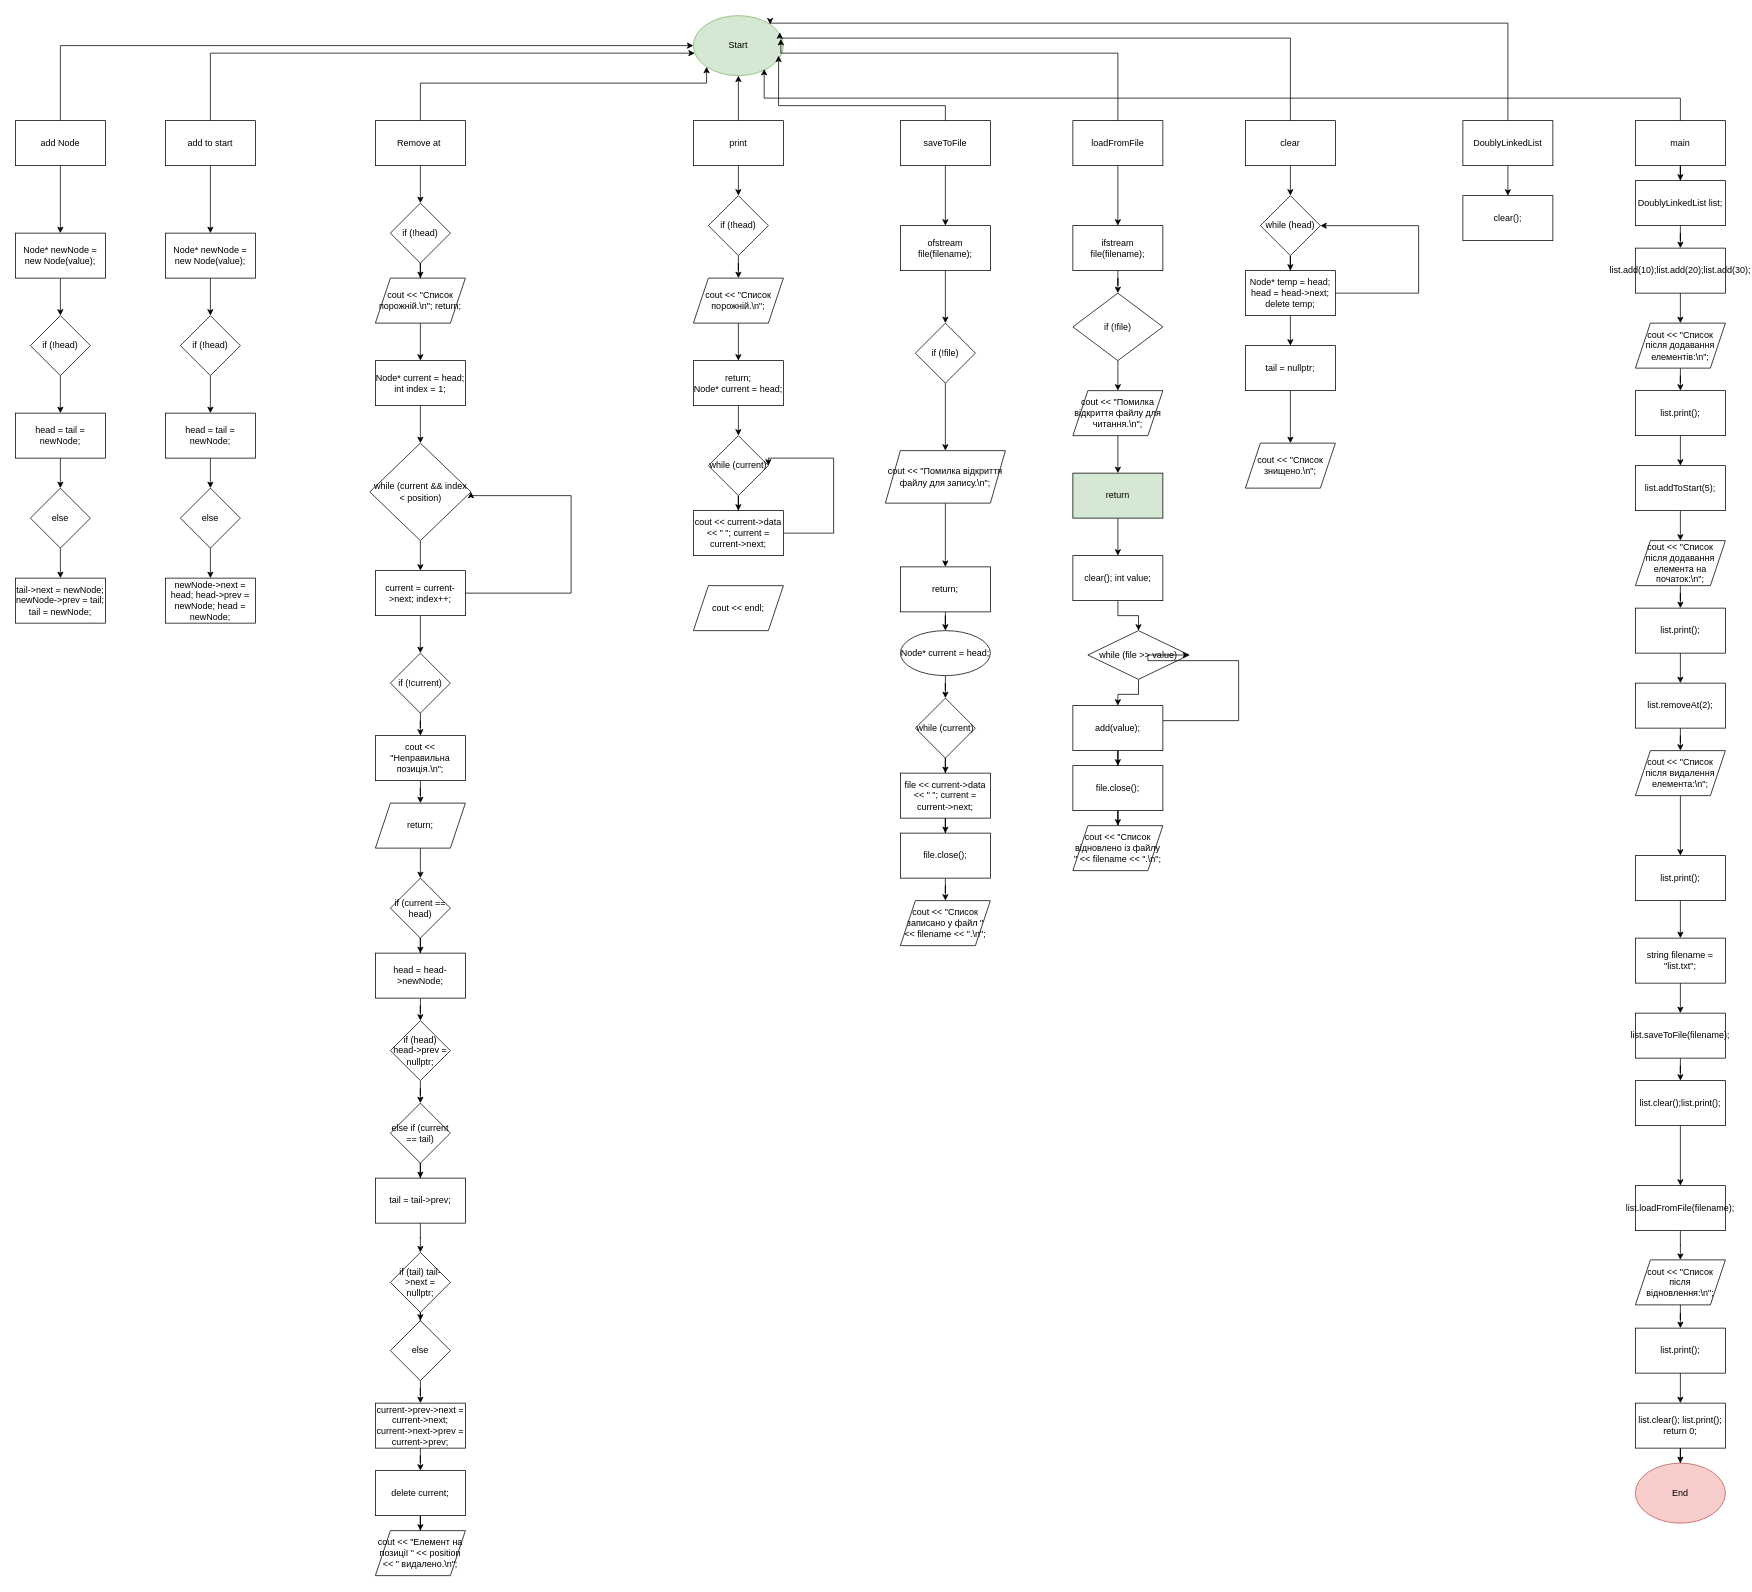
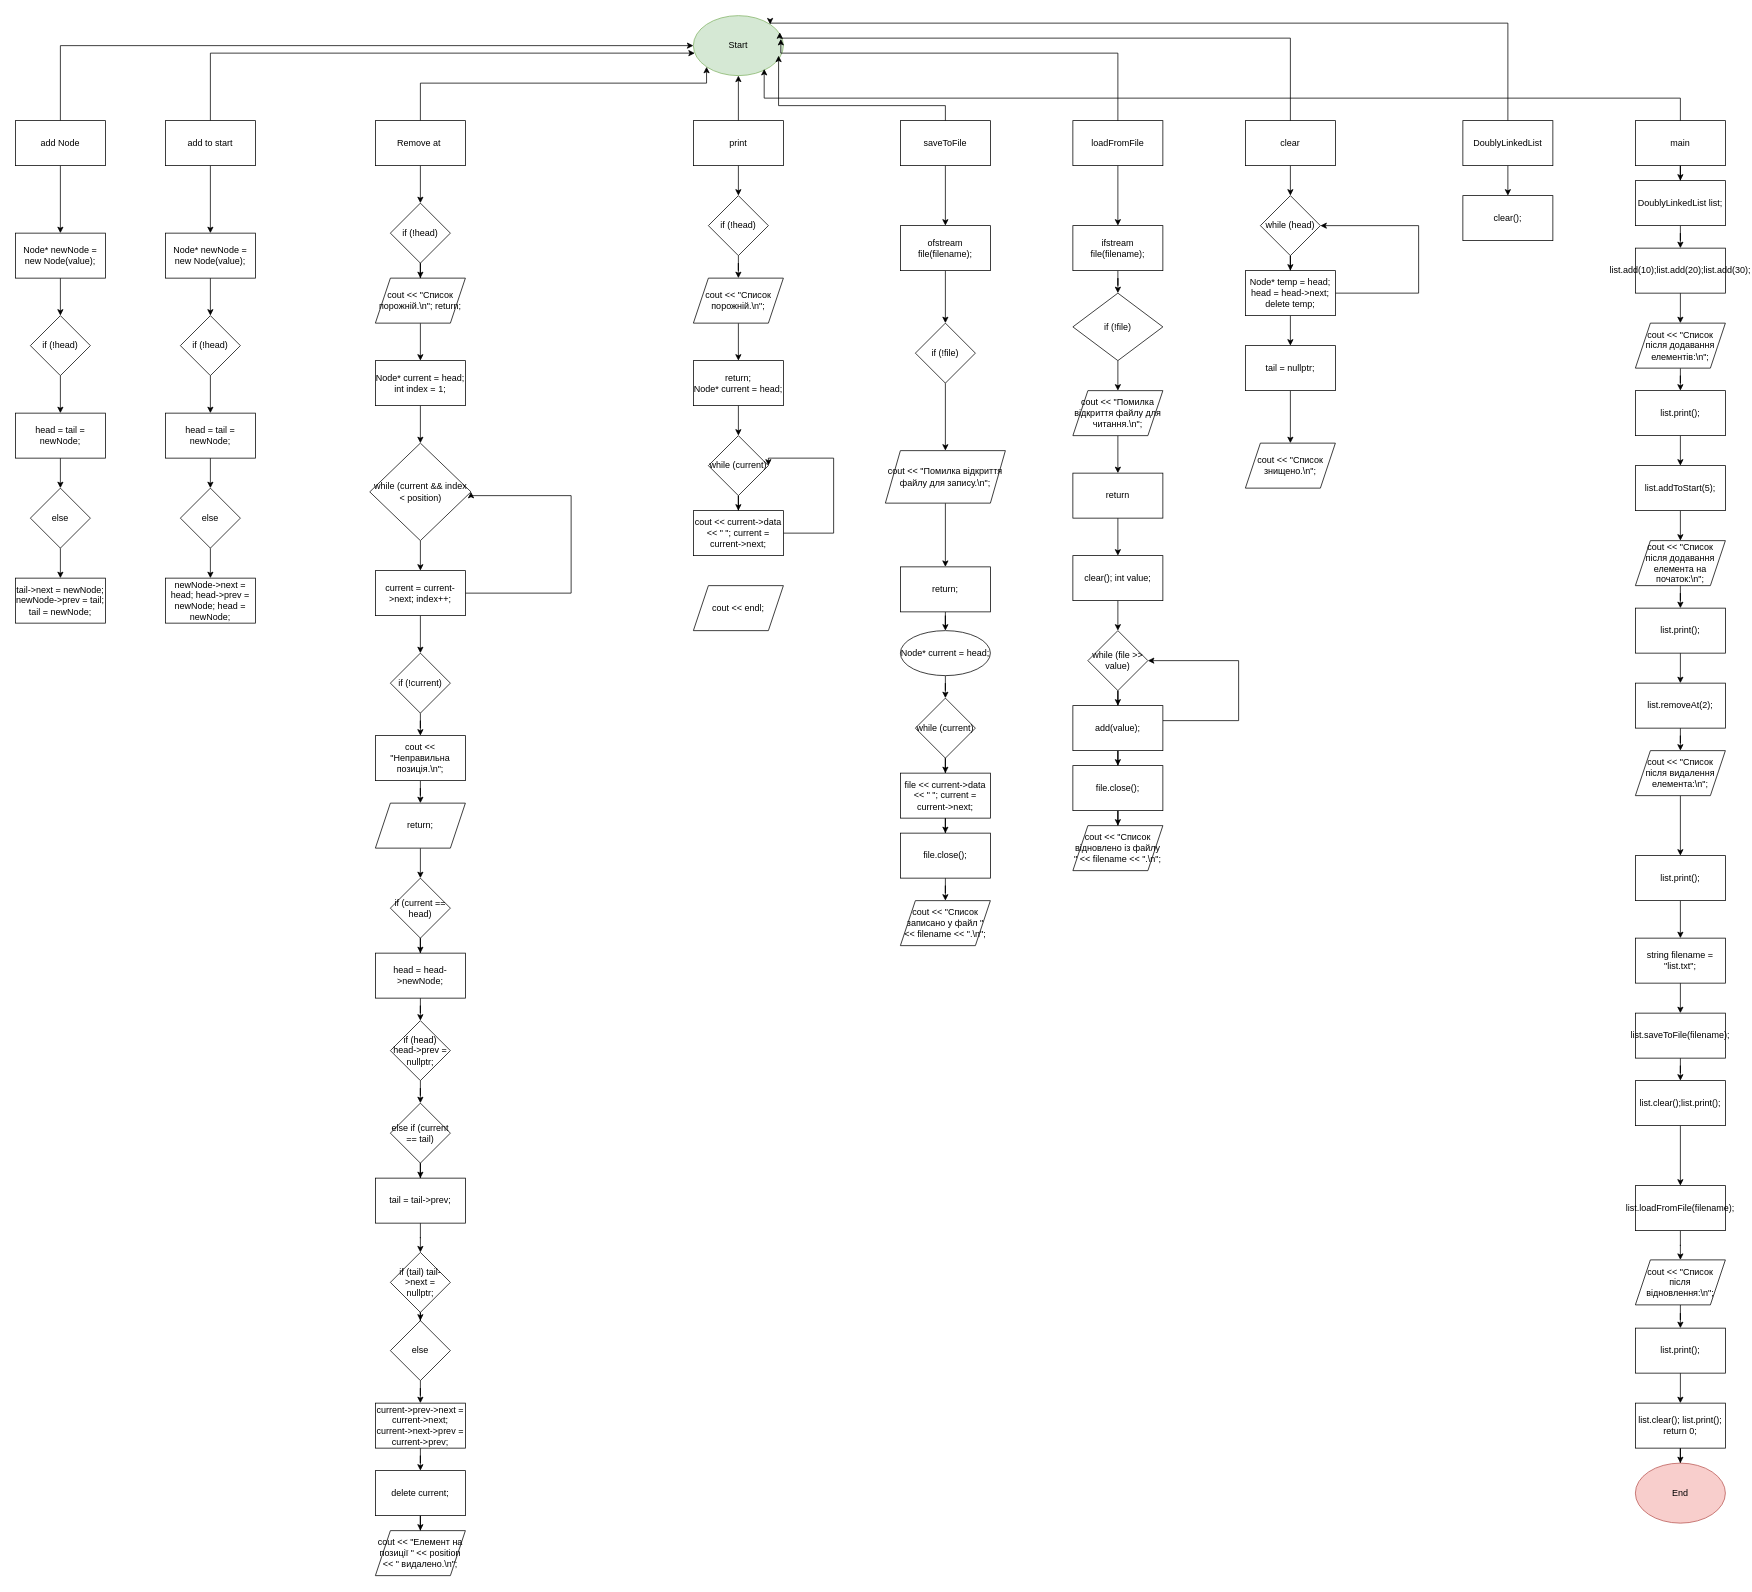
(1118, 495) -> (1118, 495)
(1139, 655) -> (1118, 660)
